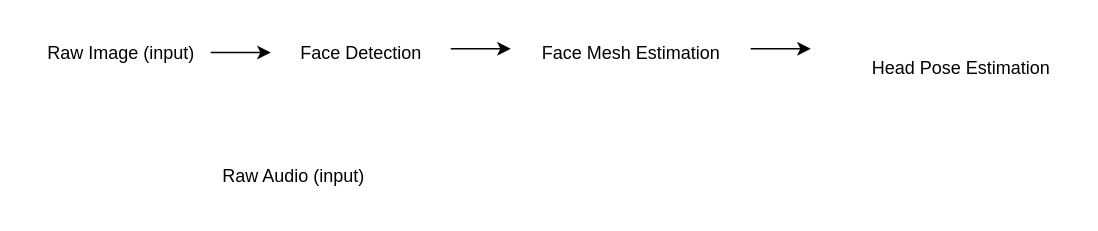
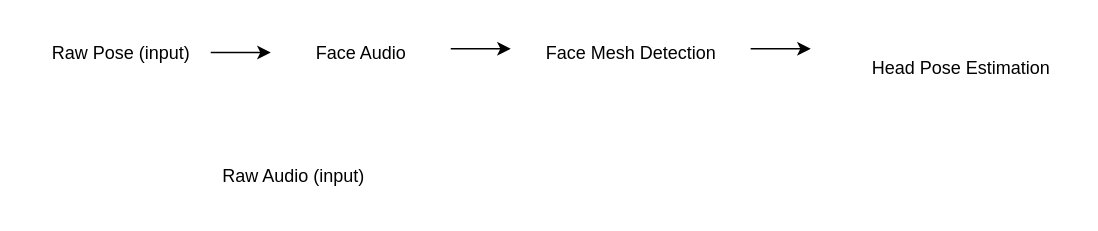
(122, 53) -> (122, 53)
(362, 53) -> (362, 53)
(632, 53) -> (632, 53)
